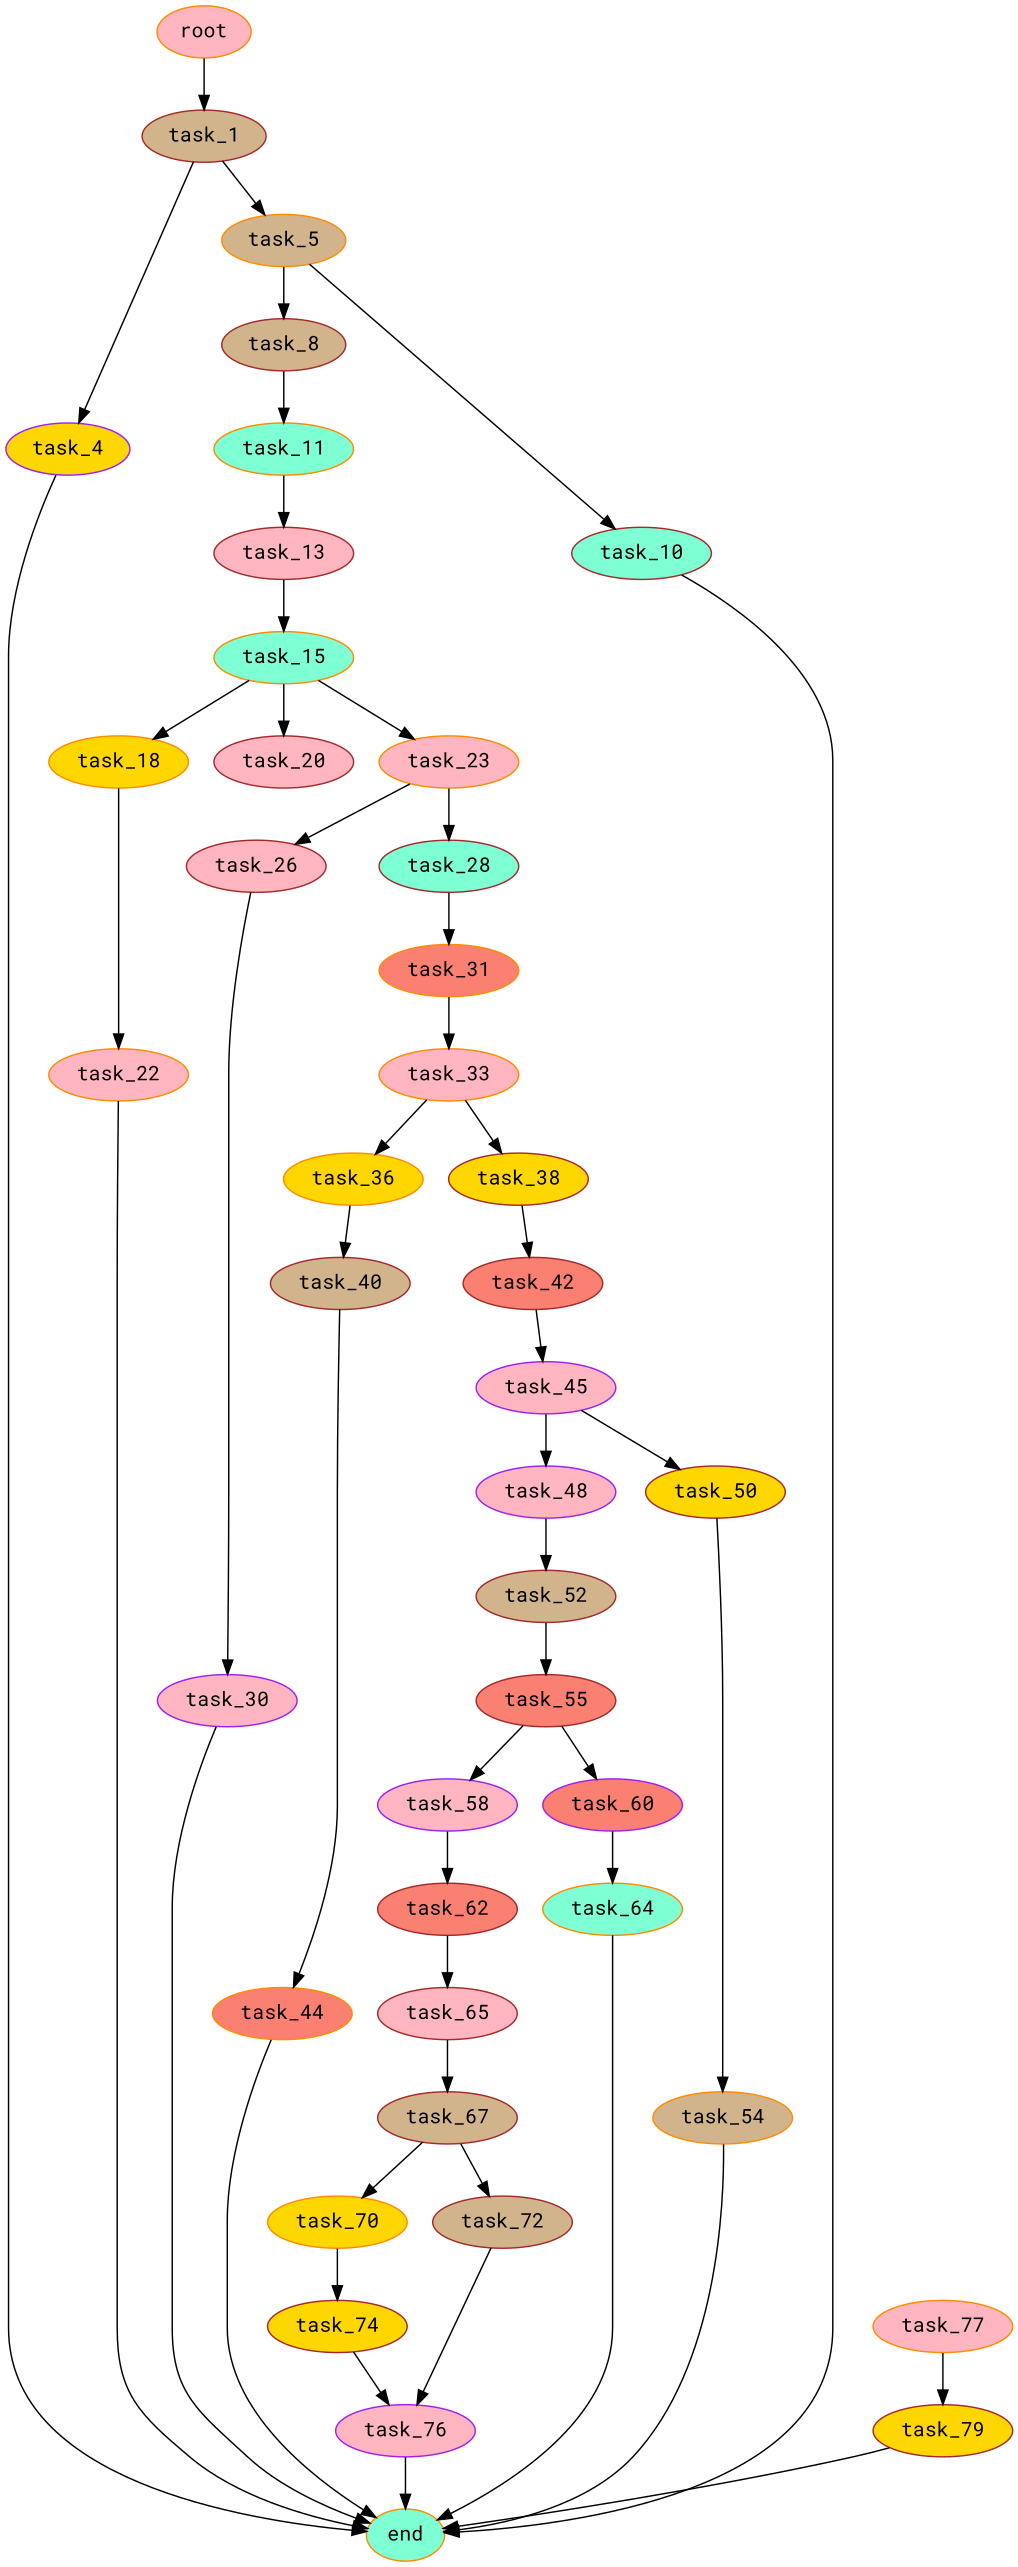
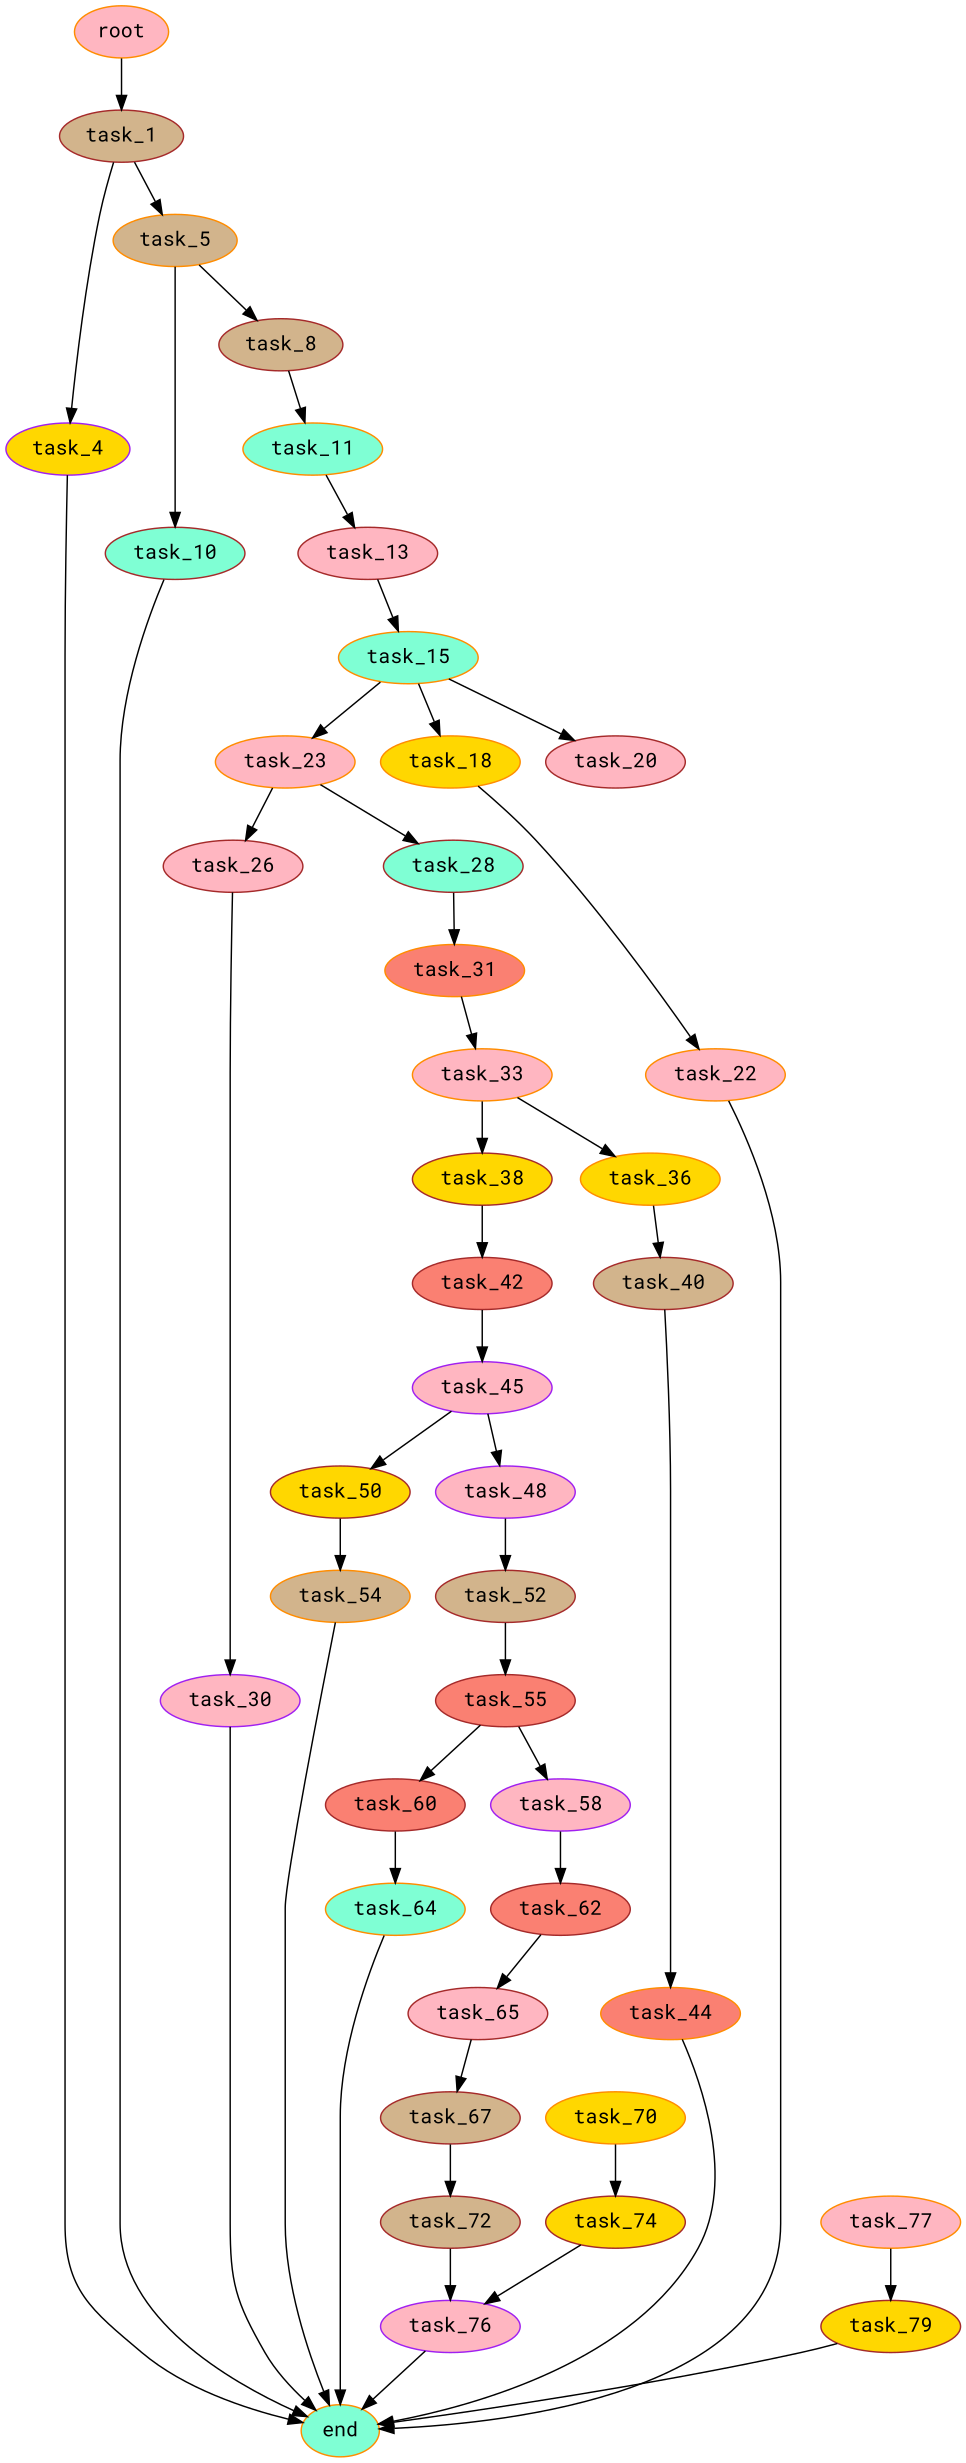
(613, 1805) -> (395, 1805)
(398, 2165) -> none
